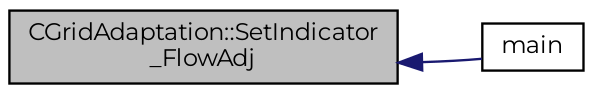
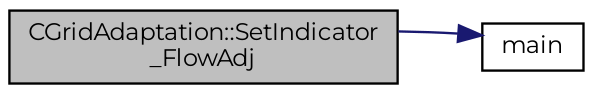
(452, 61) -> (428, 32)
